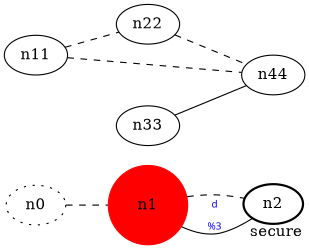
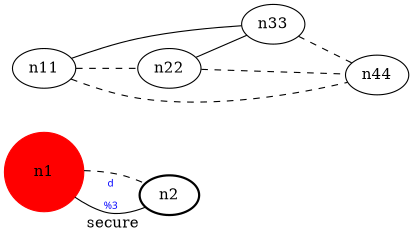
none -> (155, 35)
none -> (221, 46)
(211, 100) -> (325, 50)
(36, 205) -> none
